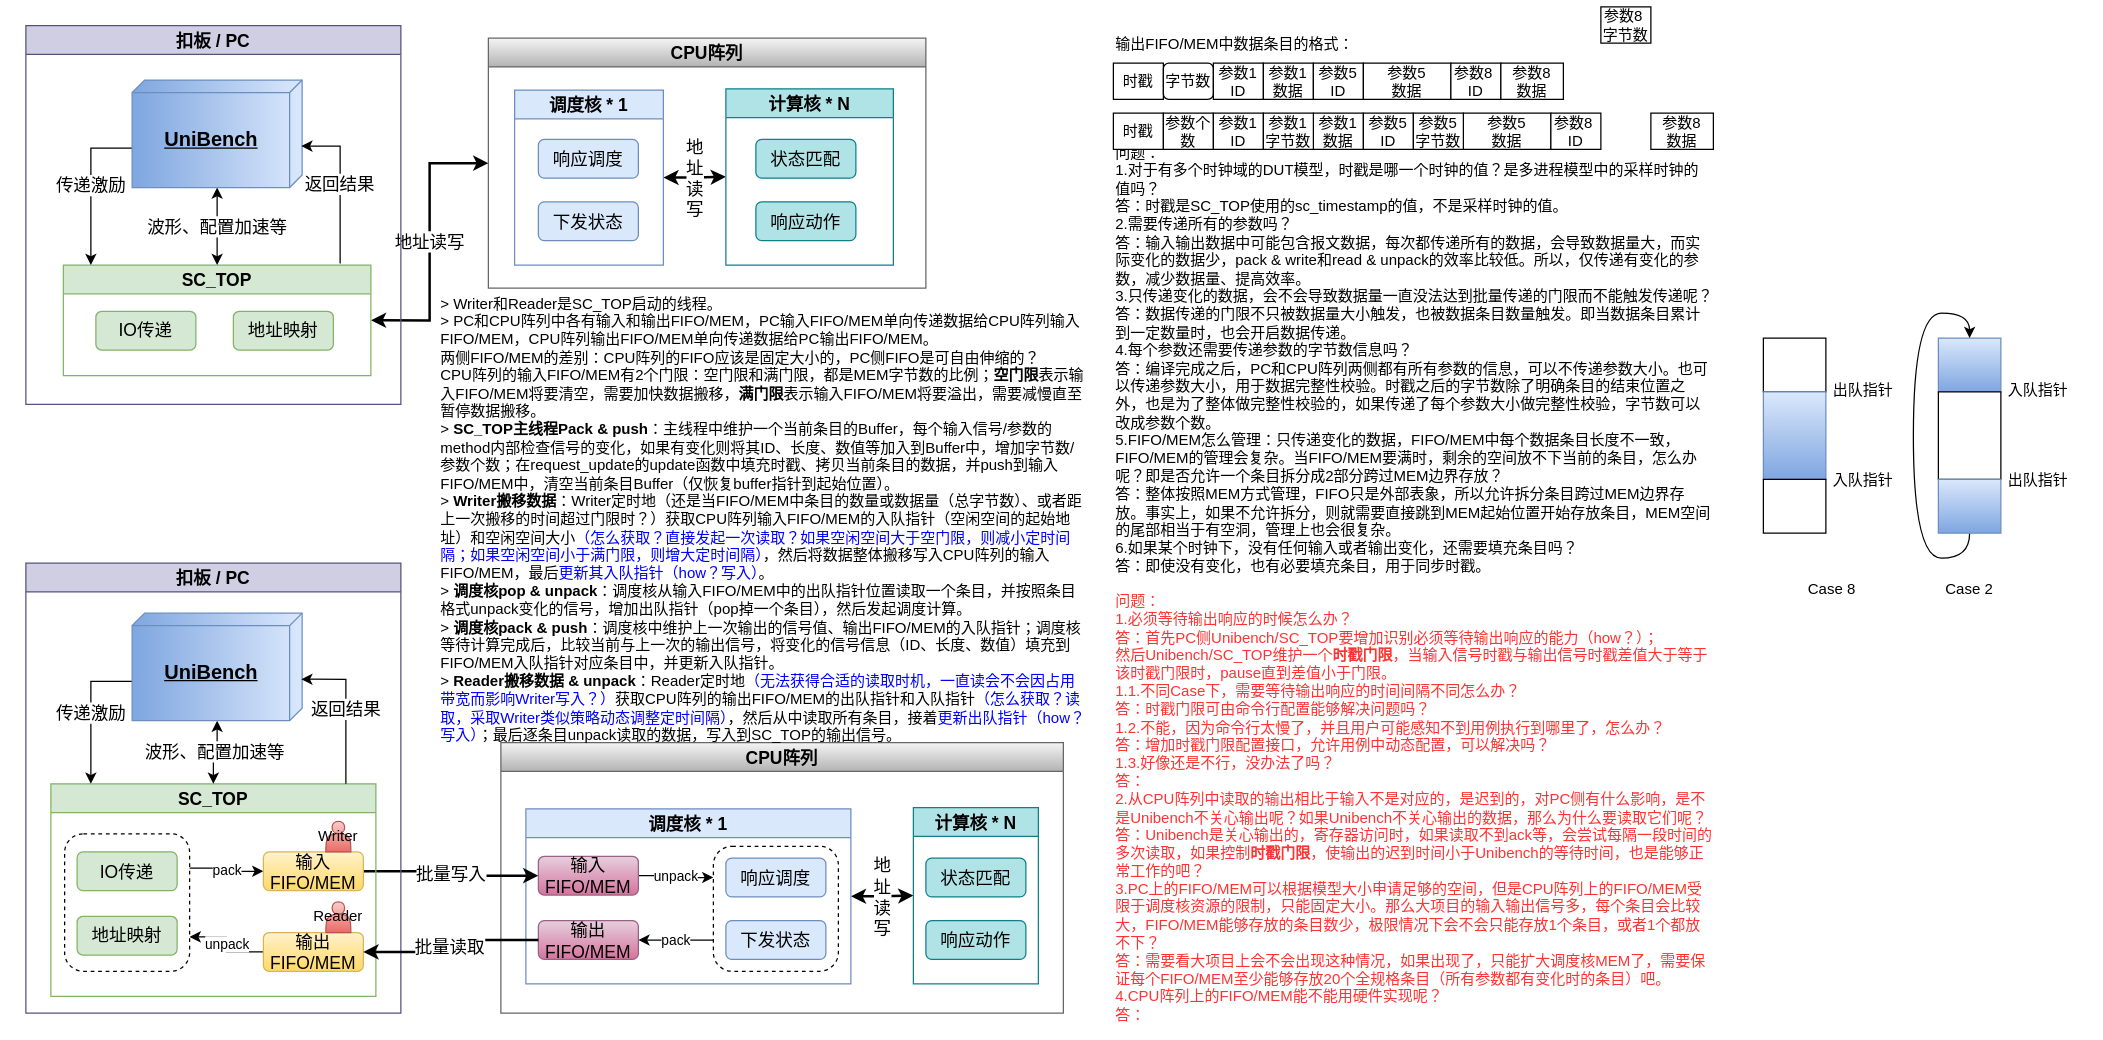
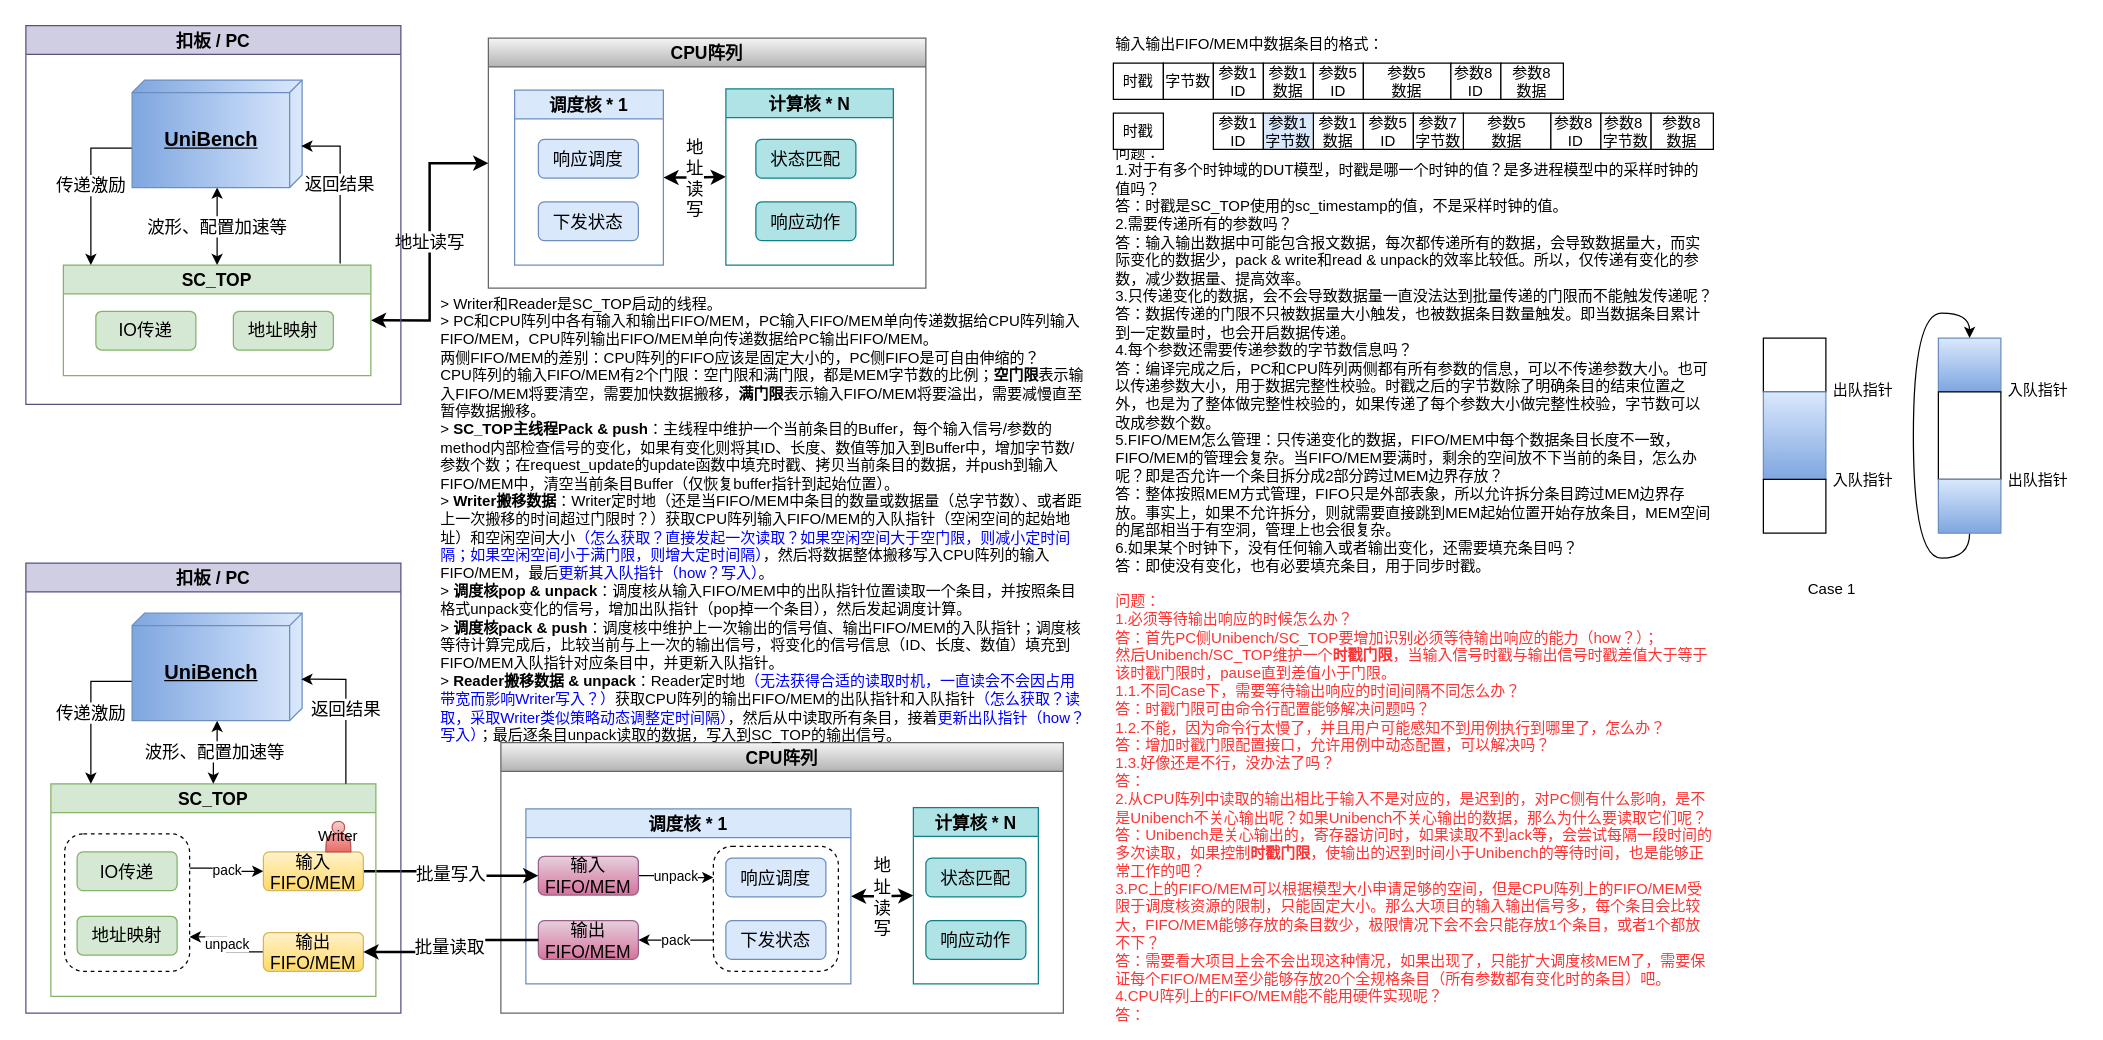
(1626, 25) -> (1626, 131)
(1232, 44) -> (1247, 44)
(1188, 81) -> (1188, 81)
(1188, 131) -> none
(1288, 131) -> (1288, 131)
(1438, 132) -> (1438, 132)
(1832, 589) -> (1832, 589)
(1969, 589) -> none
(338, 917) -> none
